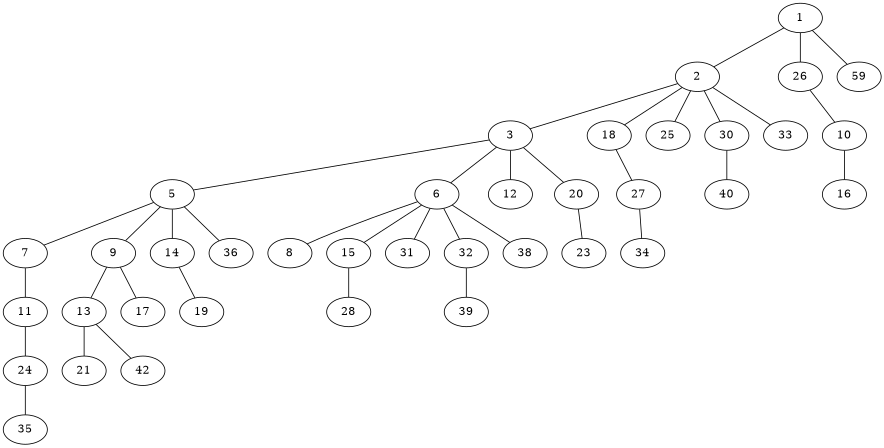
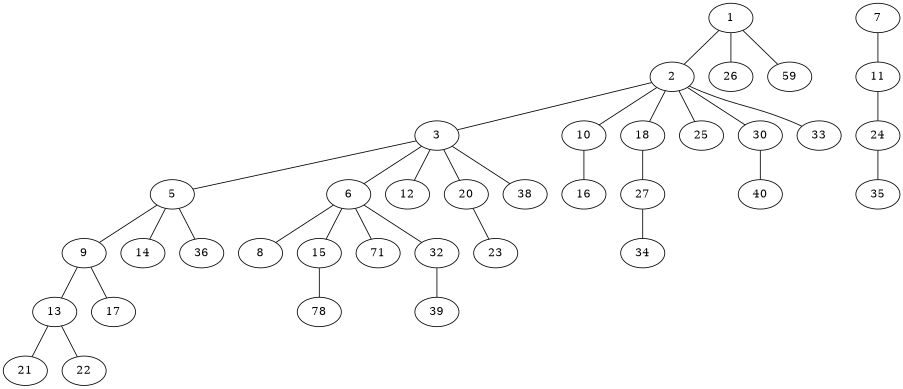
(822, 106) -> (628, 106)
(99, 224) -> none
(481, 224) -> (481, 165)
(408, 253) -> (378, 253)
(202, 312) -> none
(349, 312) -> (319, 312)
(143, 371) -> (84, 371)
